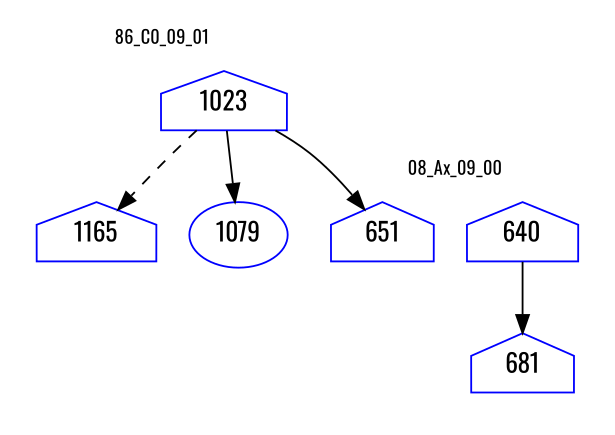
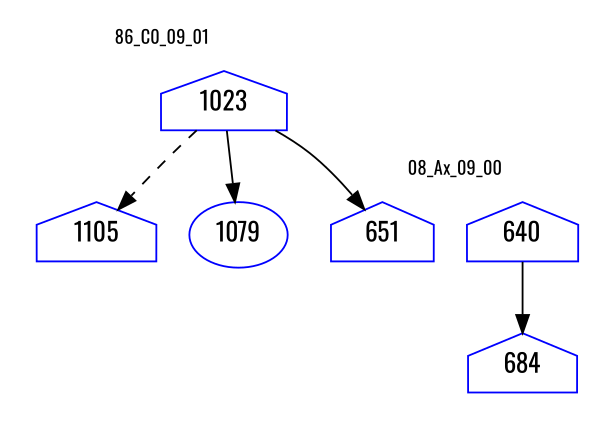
(97, 235) -> (97, 235)
(523, 366) -> (523, 366)
